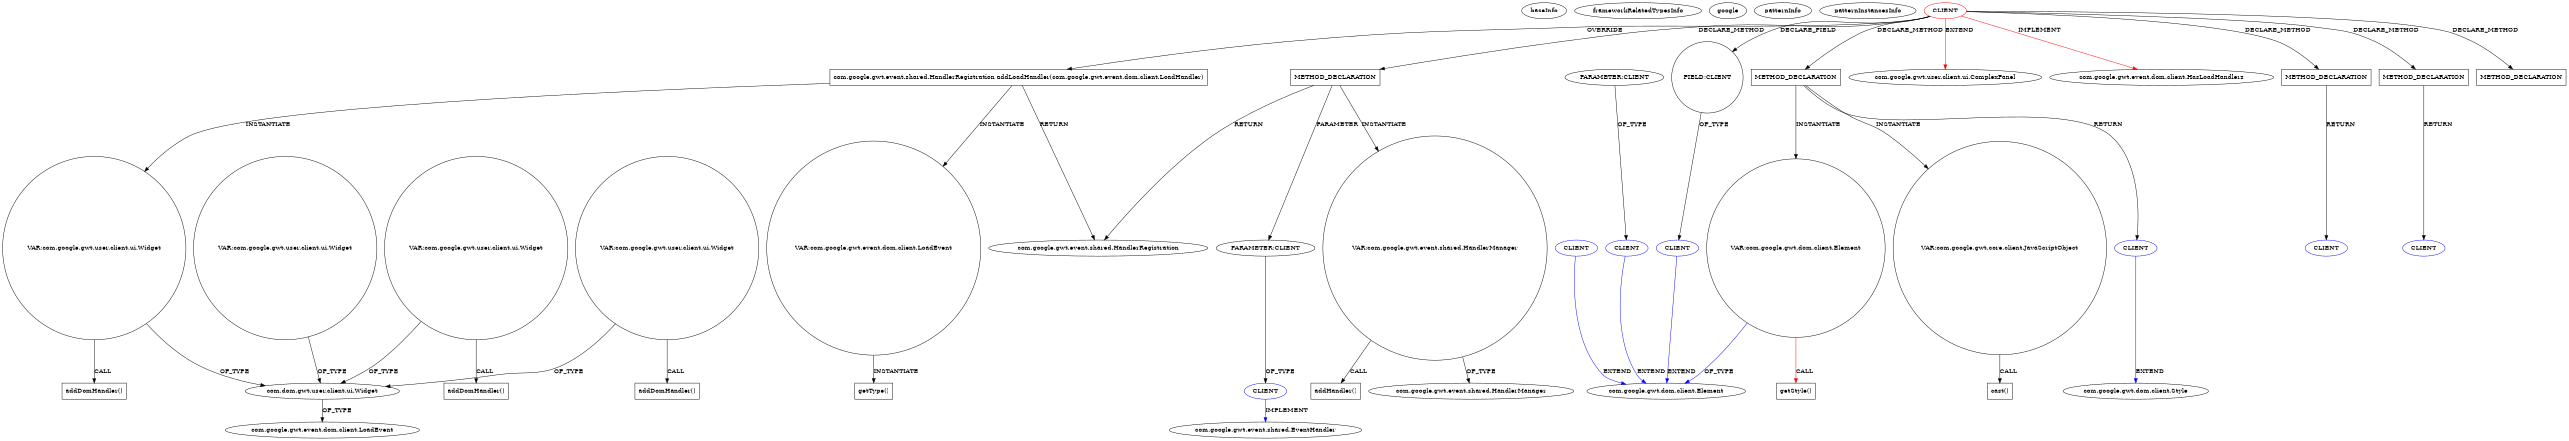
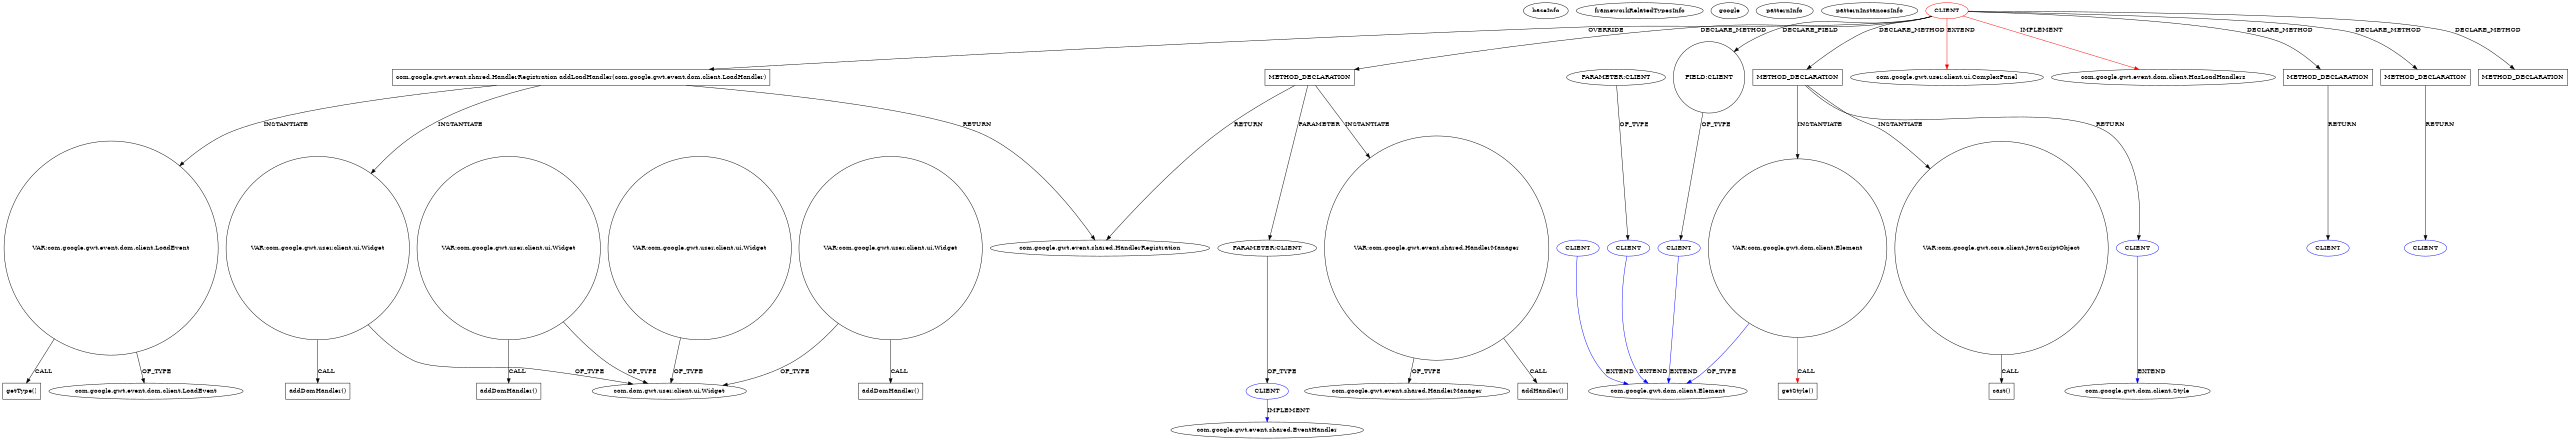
(896, 372) -> (44, 372)
(322, 408) -> (140, 365)
